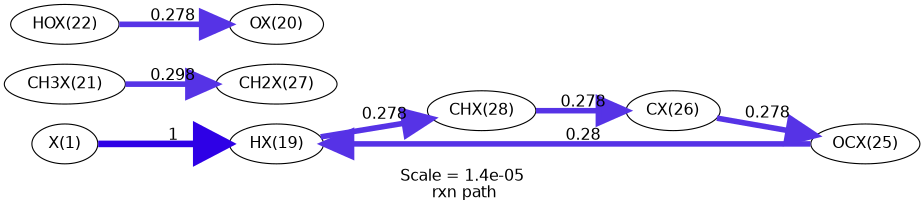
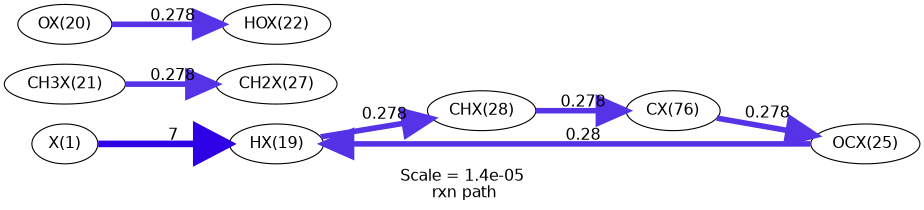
(160, 24) -> (153, 24)
(171, 76) -> (171, 76)
(673, 111) -> (673, 111)
(171, 136) -> (171, 136)
